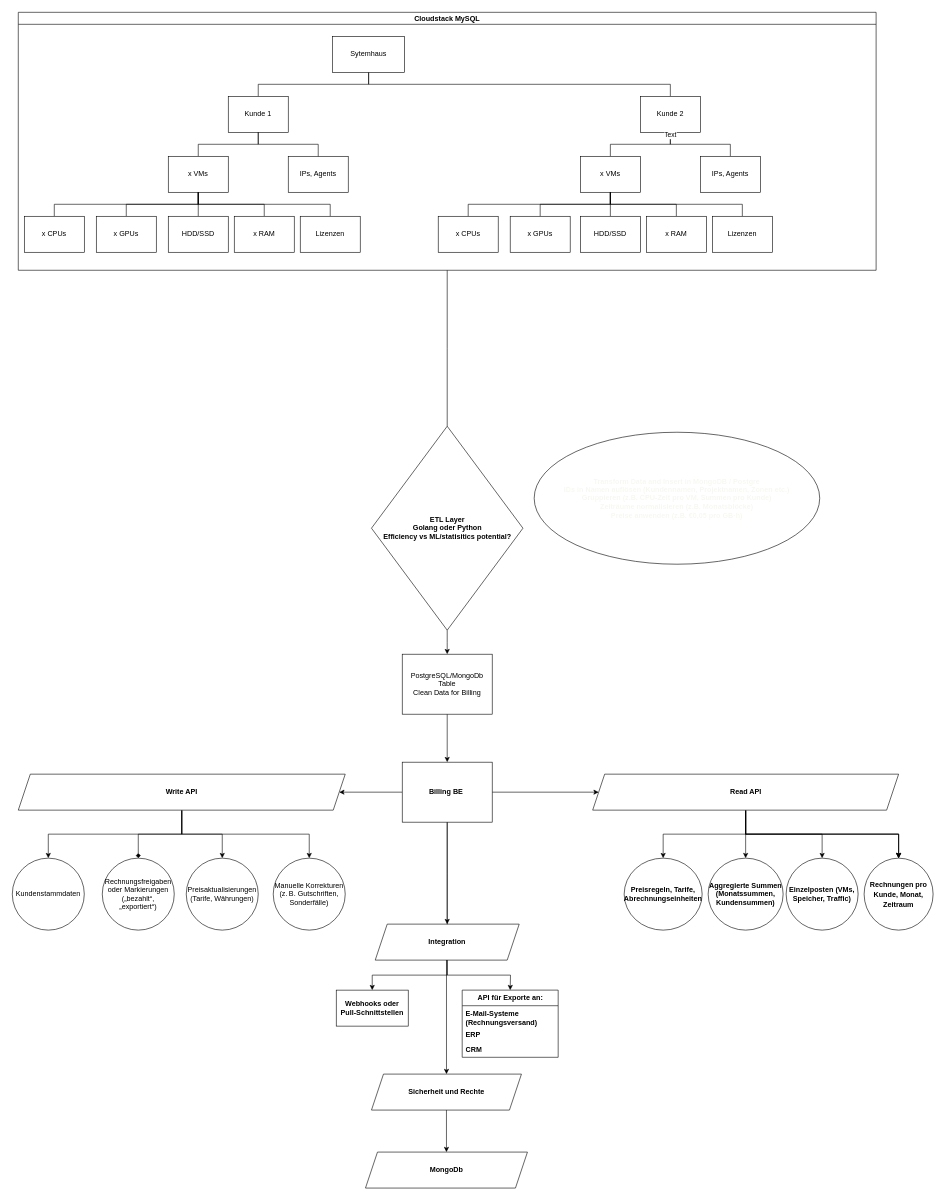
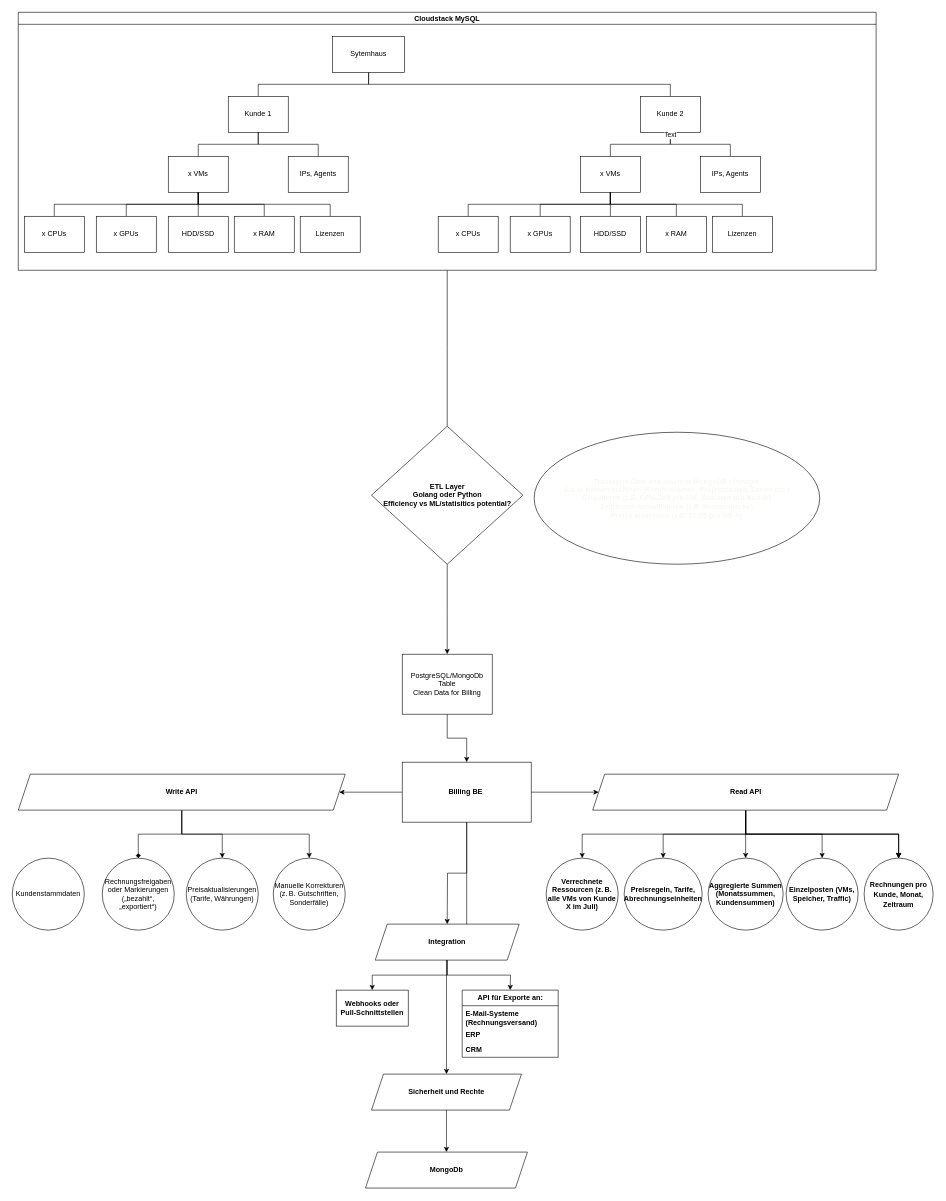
(447, 528) -> (447, 495)
(447, 792) -> (467, 792)
(48, 834) -> none
none -> (582, 834)
none -> (582, 894)
